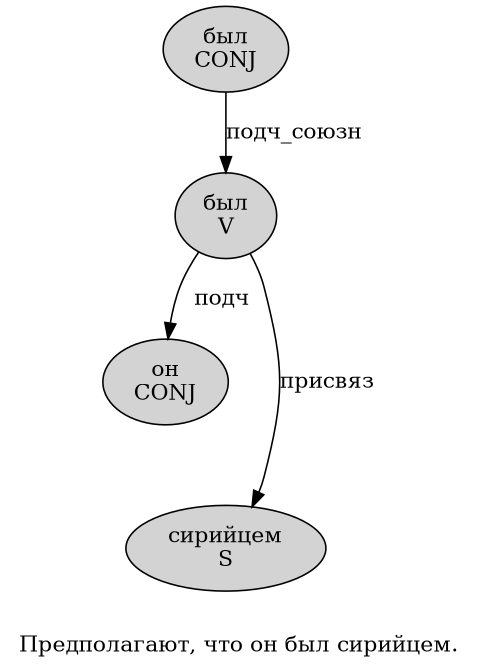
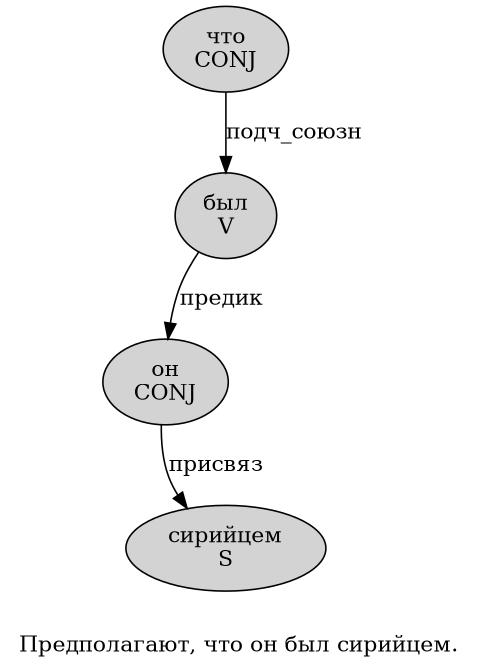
(226, 49) -> (226, 49)
(222, 299) -> (222, 299)
(279, 372) -> (164, 461)
